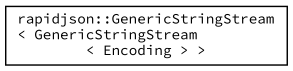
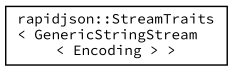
(146, 36) -> (116, 36)
